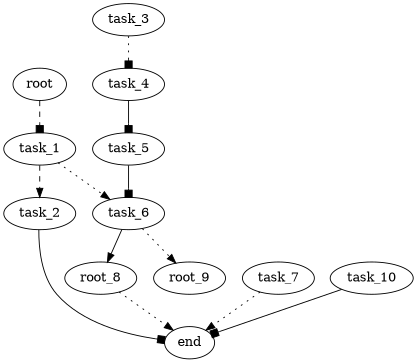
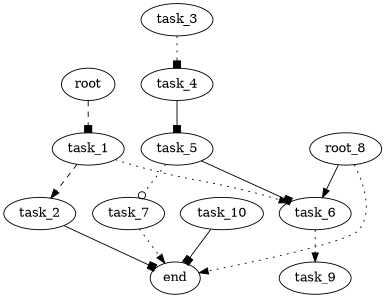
none -> (155, 178)
(116, 242) -> (332, 177)
(190, 278) -> (315, 278)
